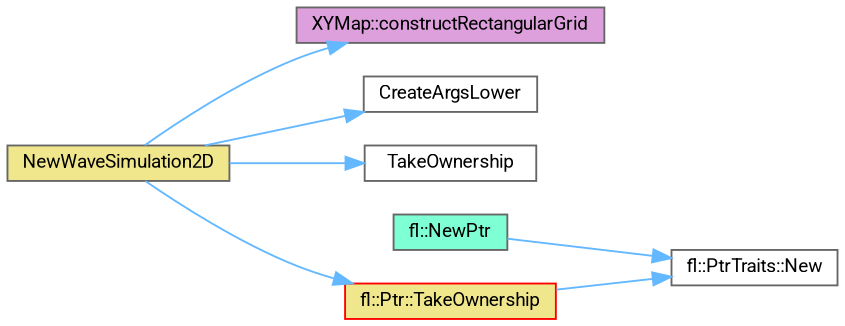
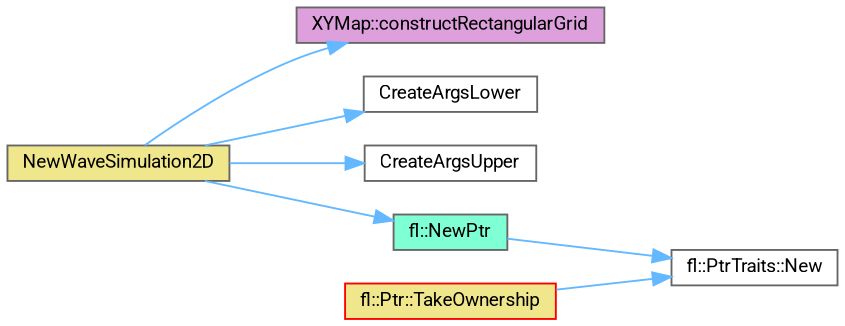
(450, 163) -> (450, 163)
(236, 237) -> (290, 199)
